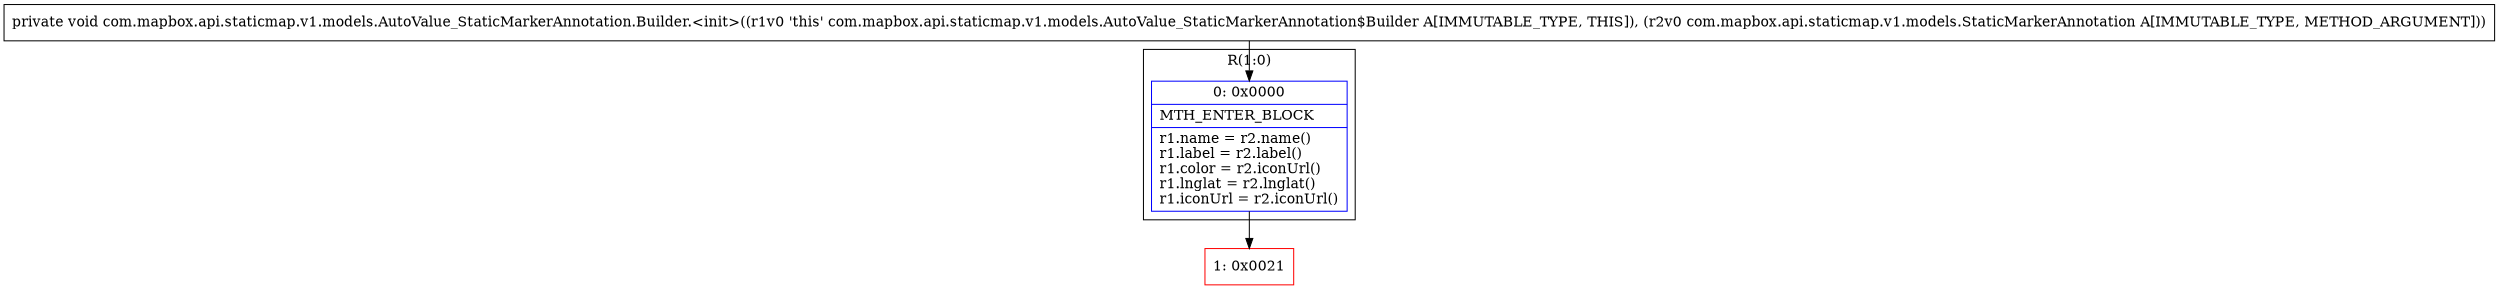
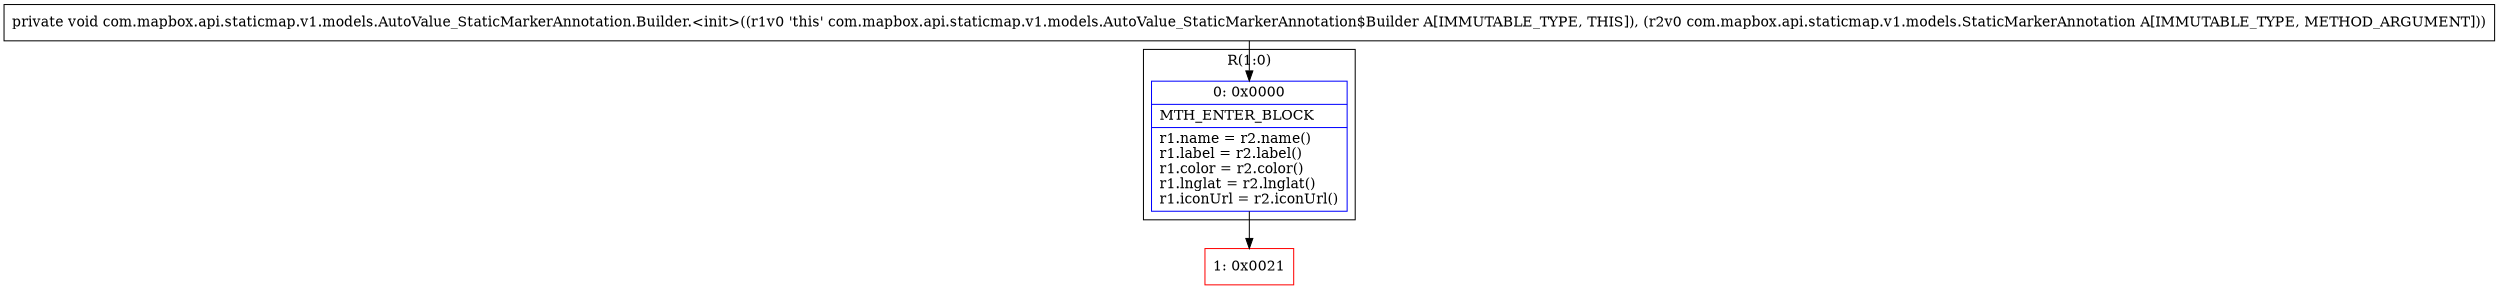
(1240, 169) -> (1232, 169)
